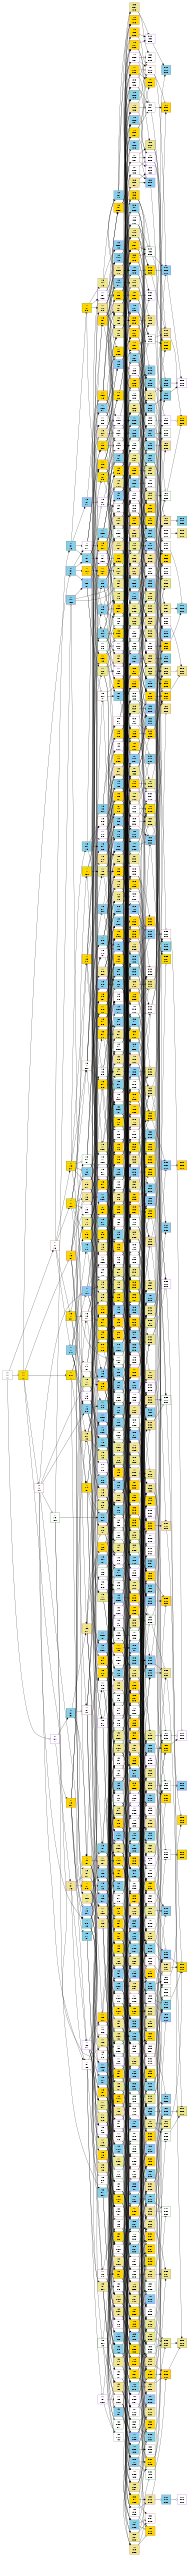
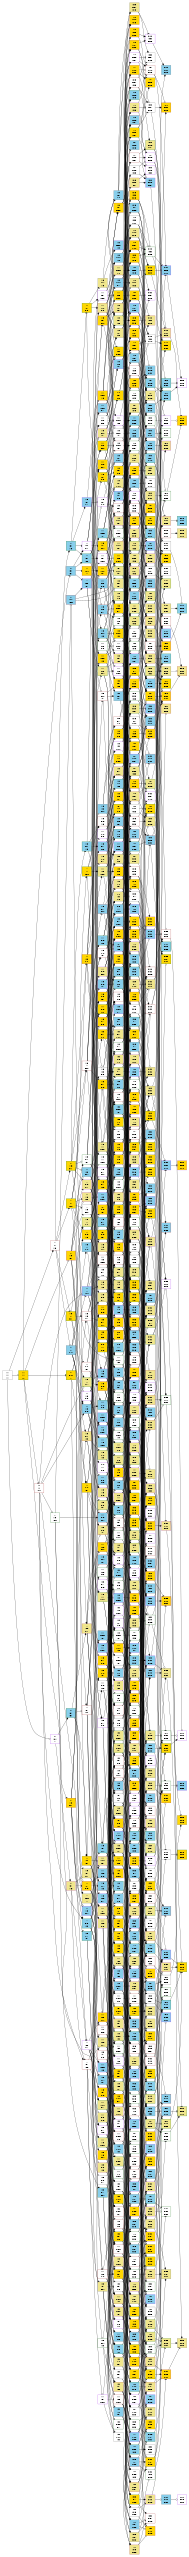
(119, 1898) -> (119, 1898)
